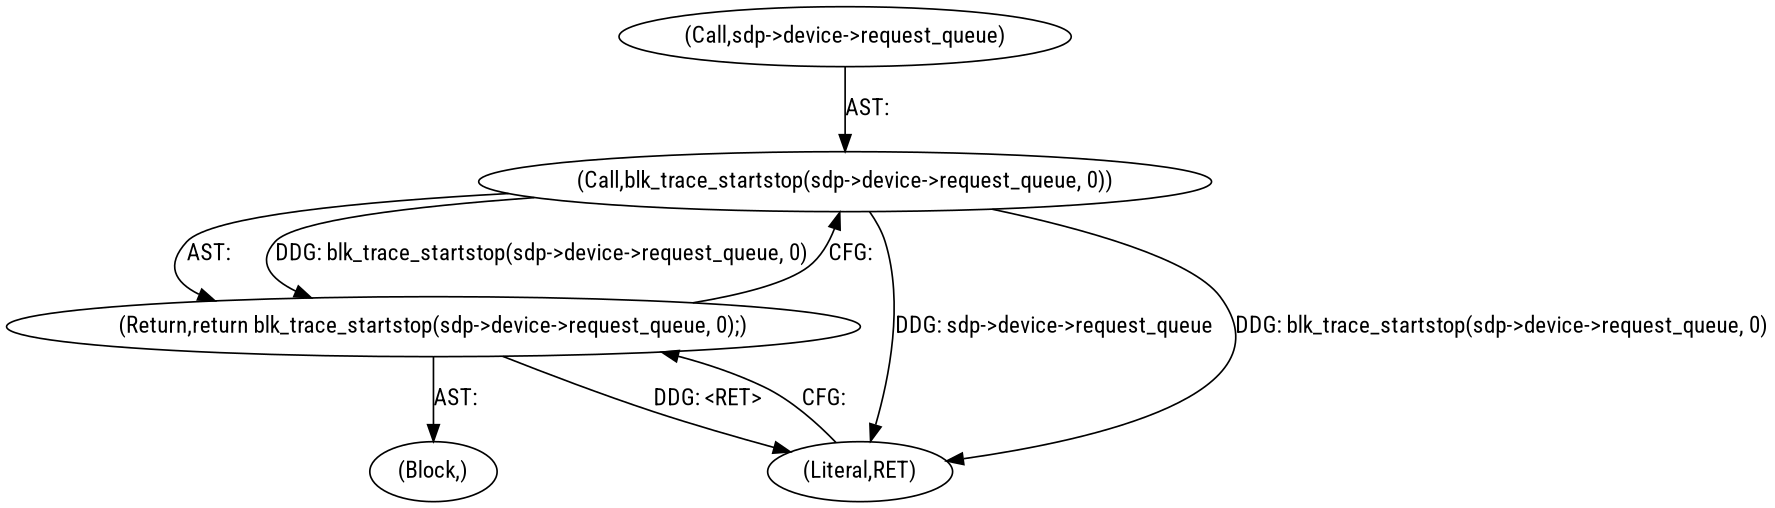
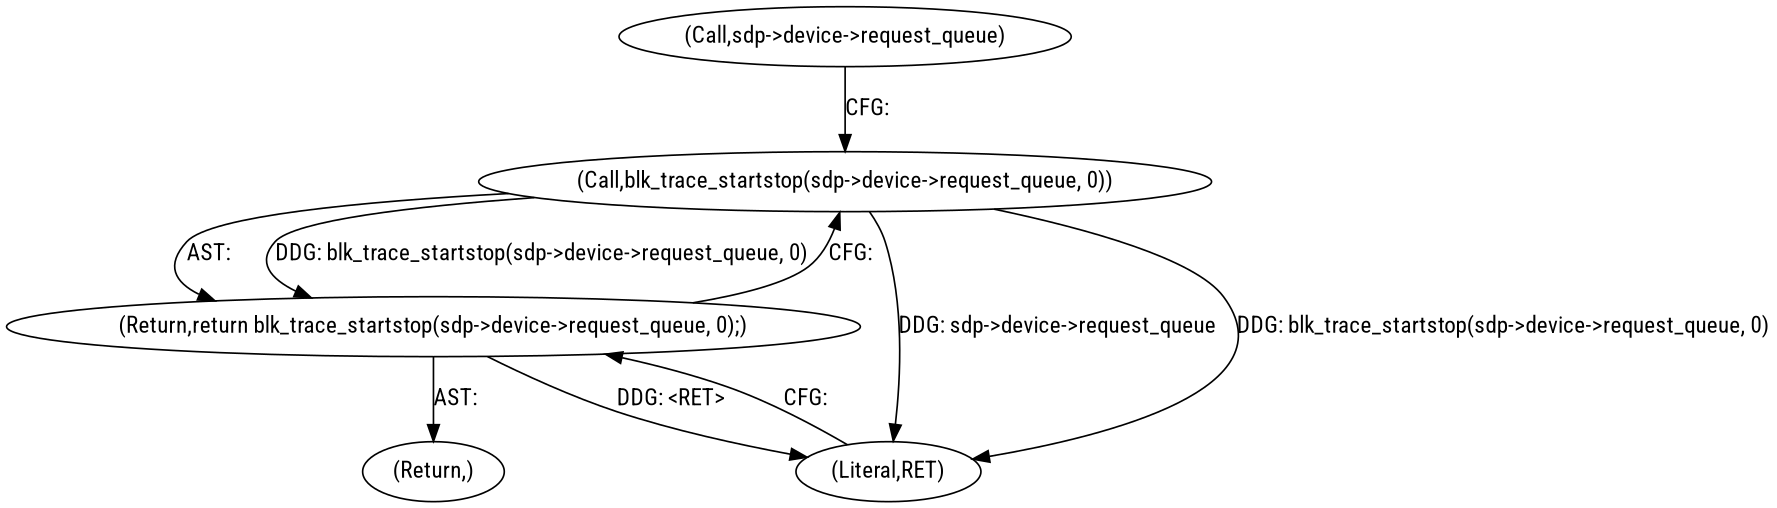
(870, 109) -> (870, 109)
(433, 472) -> (433, 472)
